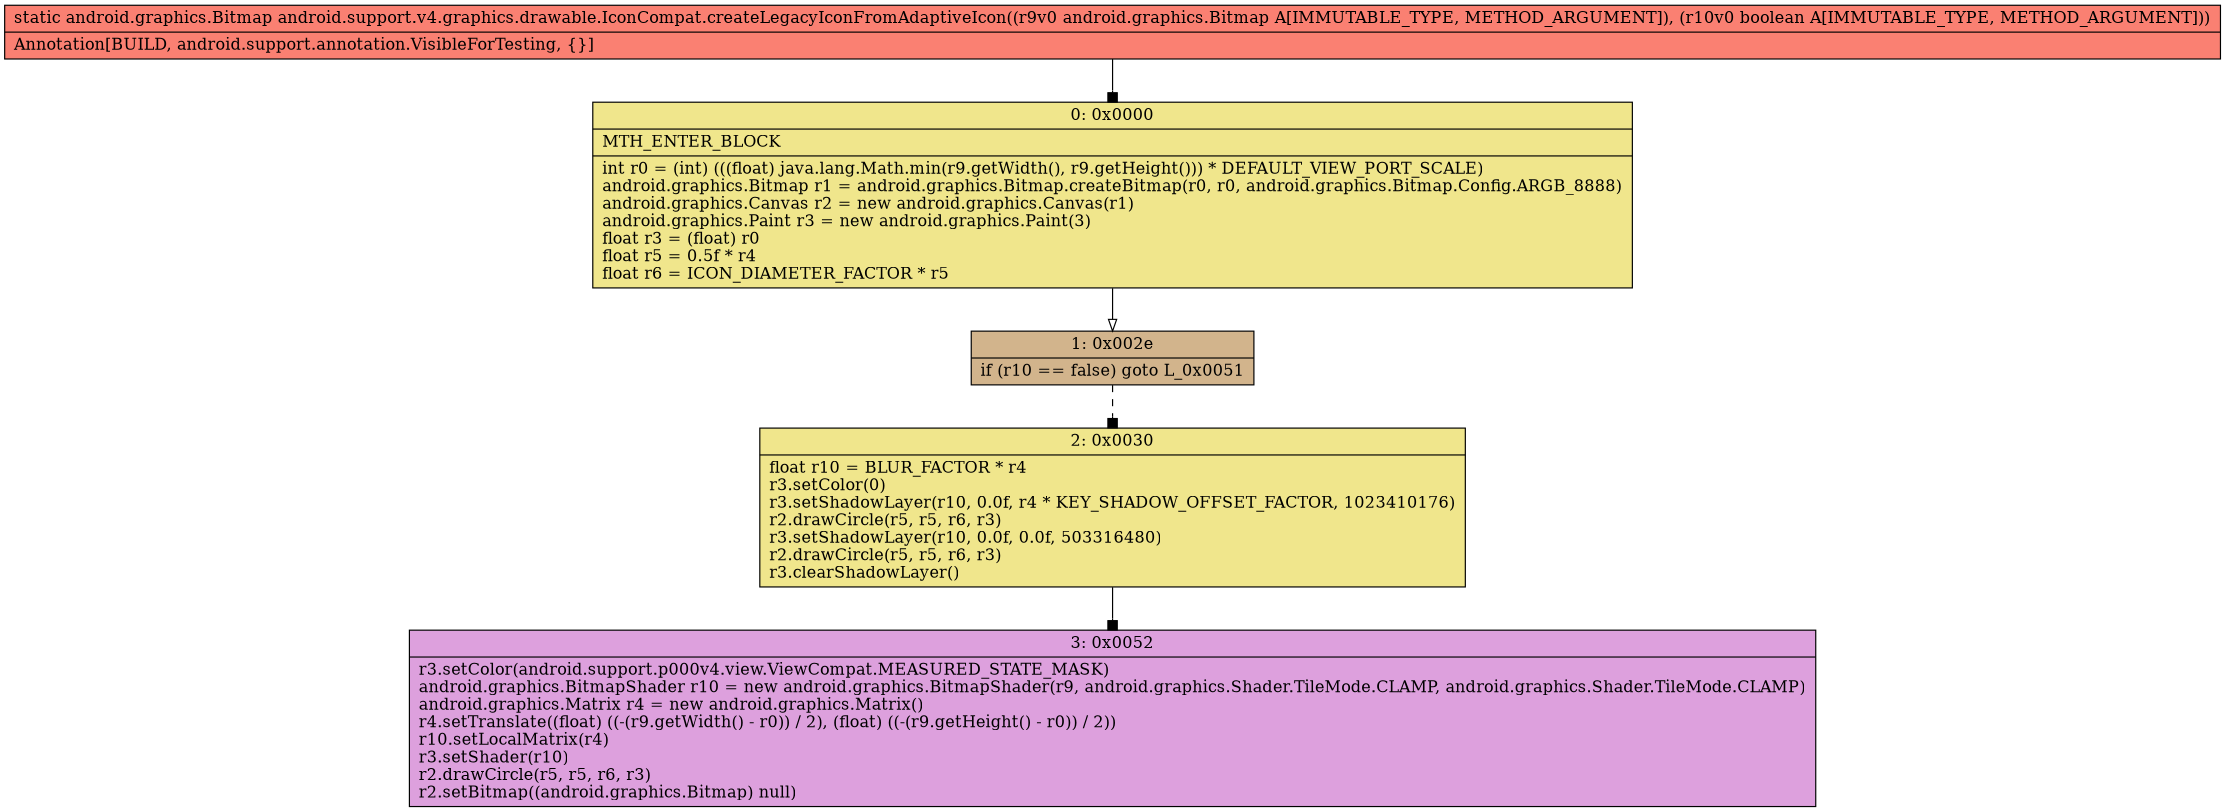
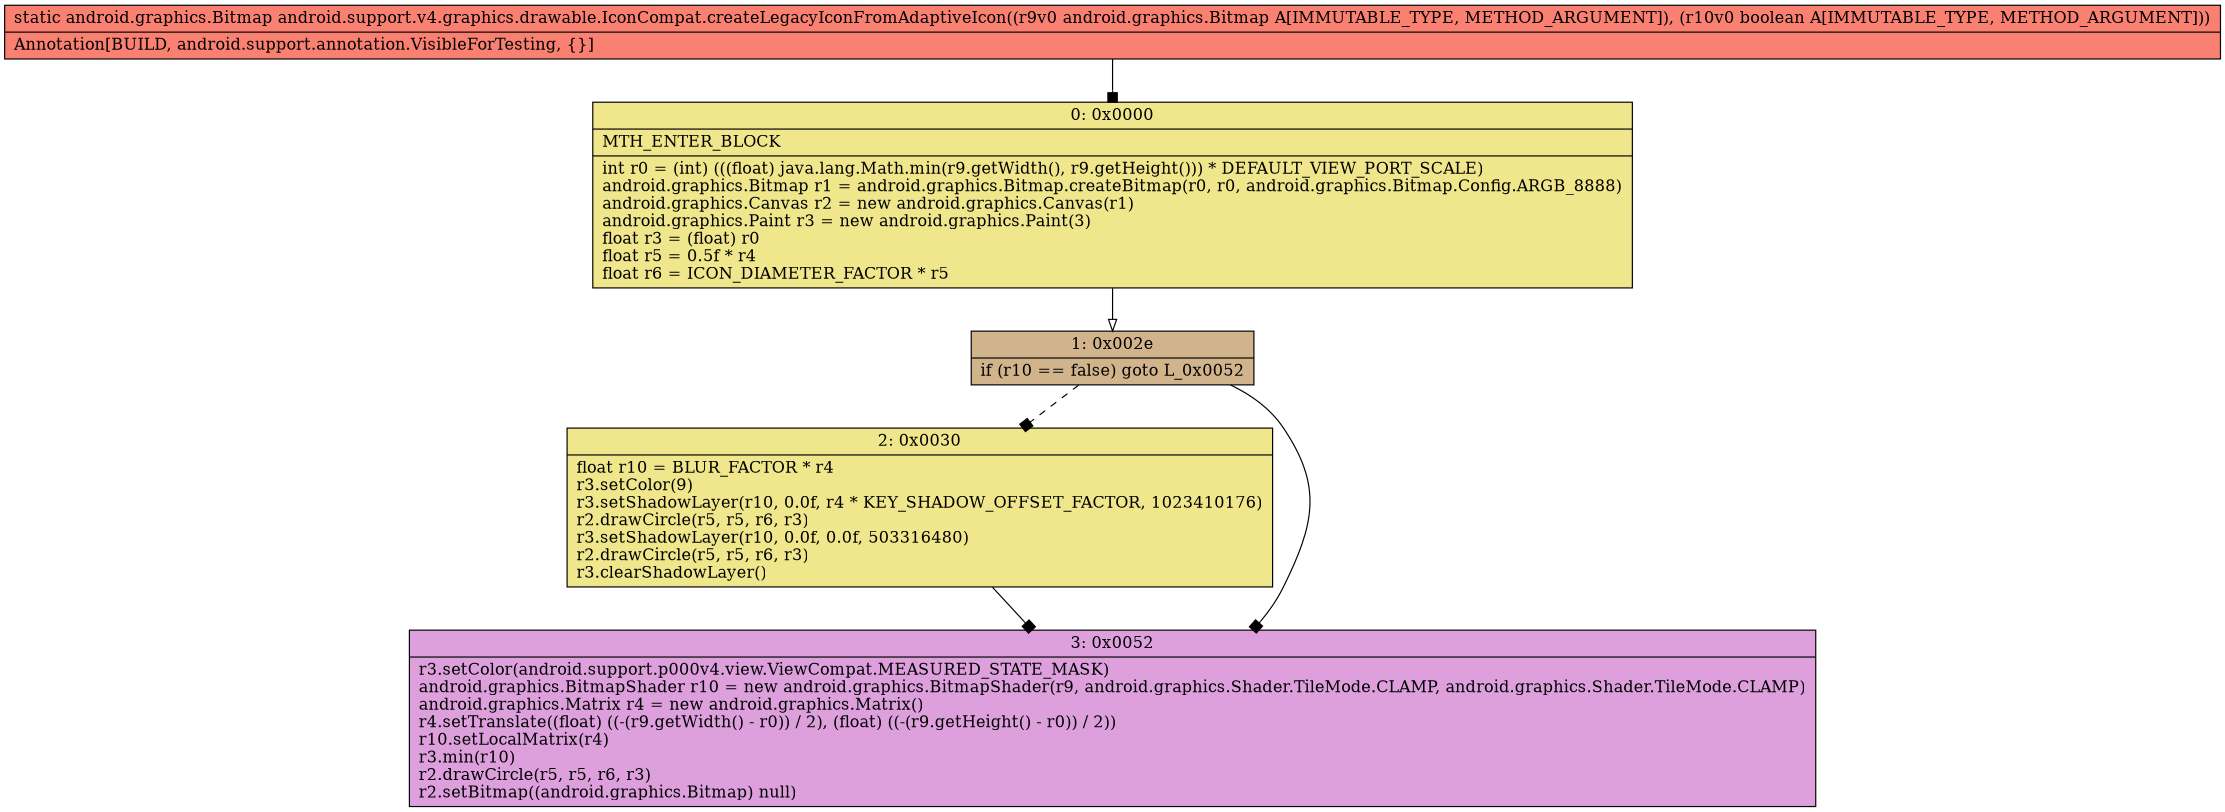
(1113, 371) -> (1113, 371)
(828, 485) -> (635, 485)
none -> (1309, 493)
(494, 757) -> (467, 757)
